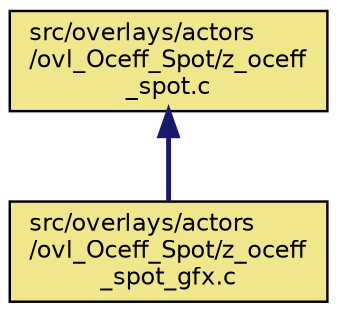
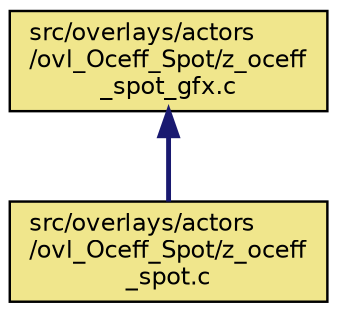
(169, 169) -> (169, 169)
